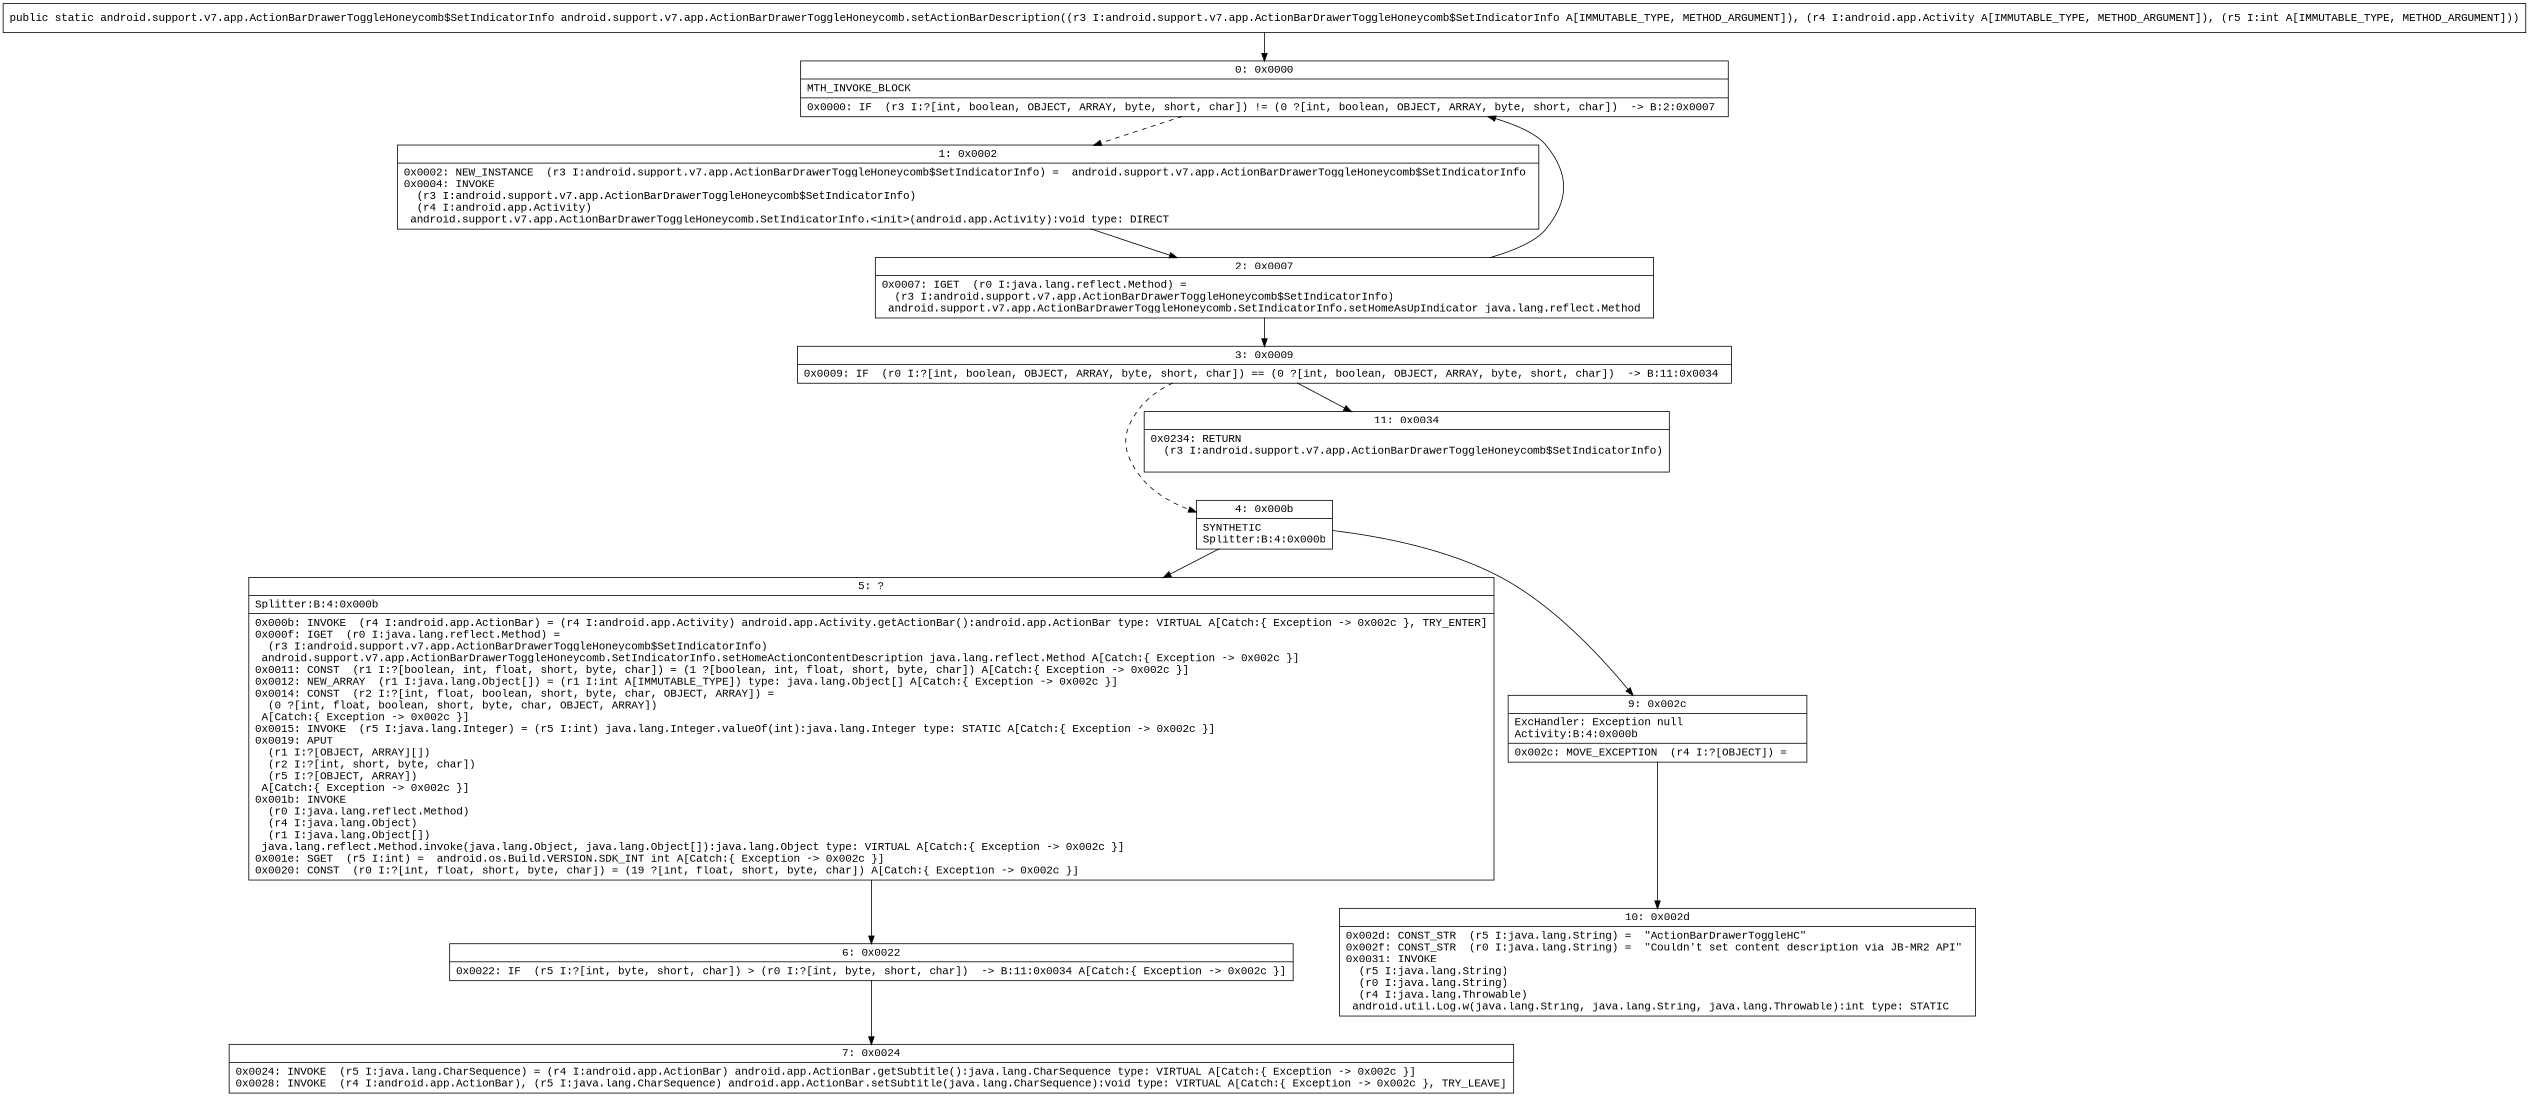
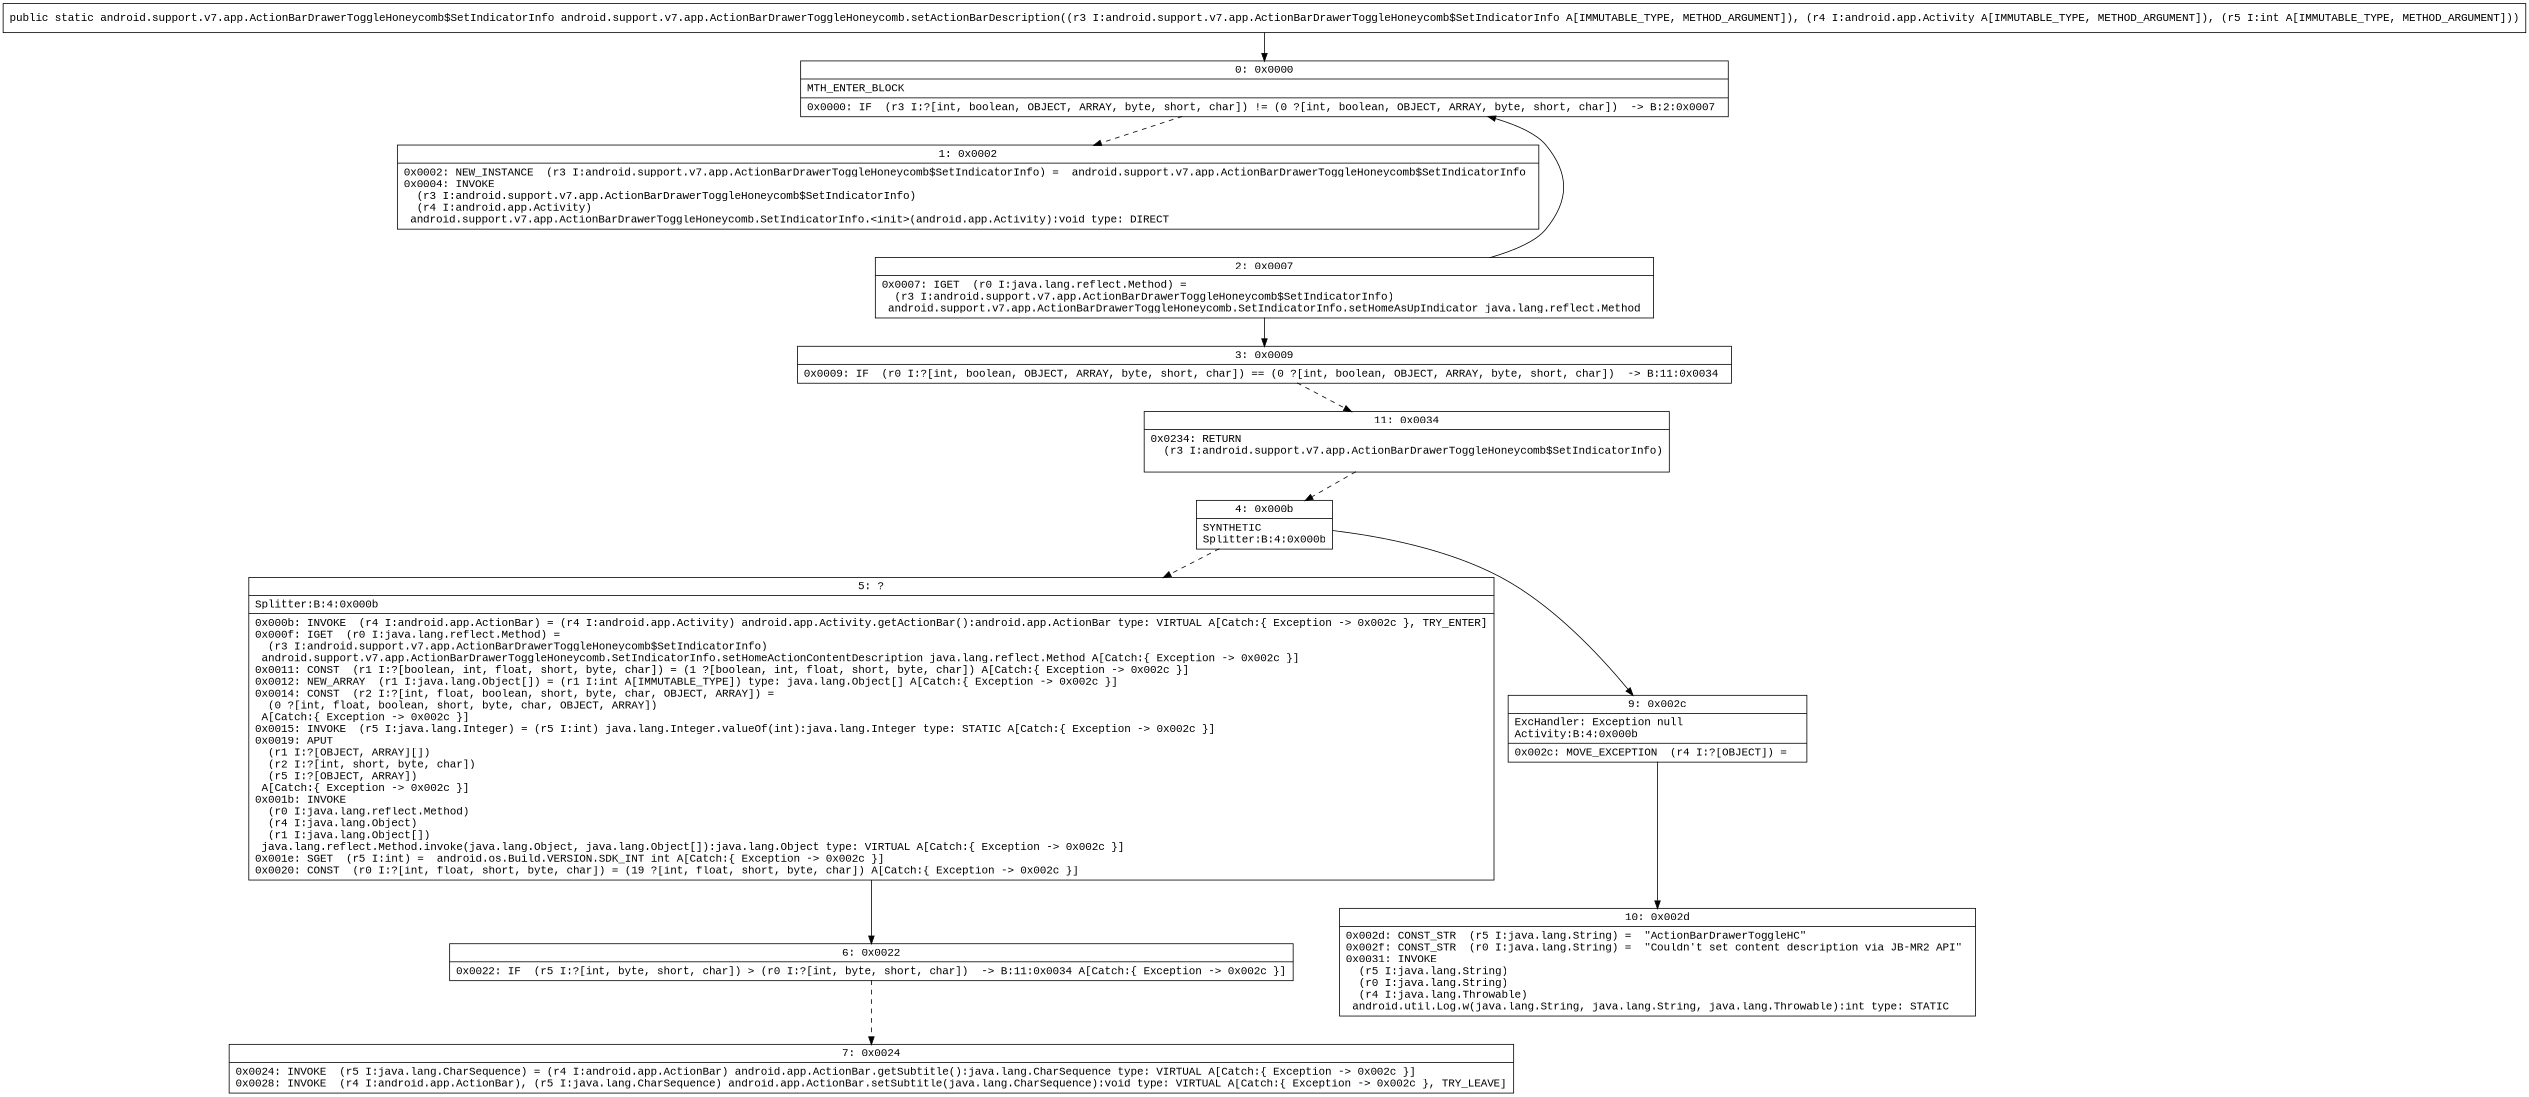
(859, 88) -> (856, 88)
(1130, 242) -> none
(1321, 395) -> (1321, 395)
(1127, 451) -> (1334, 484)
(1195, 561) -> (1195, 561)
(871, 1009) -> (871, 1009)
